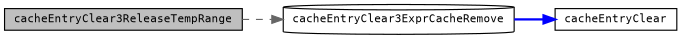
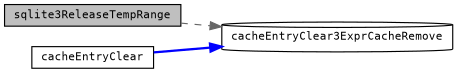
(123, 19) -> (93, 15)
(529, 19) -> (182, 50)
